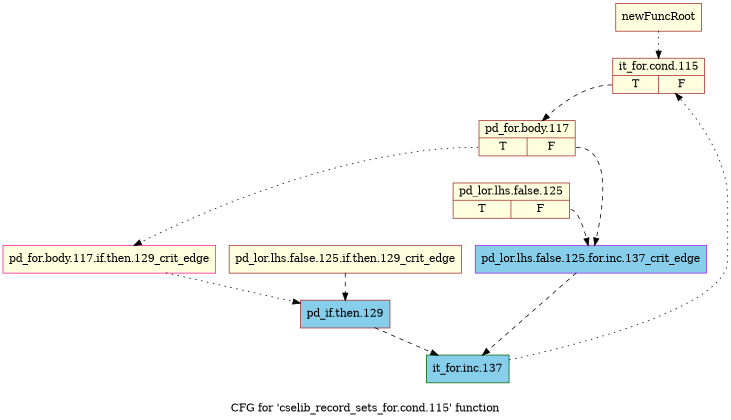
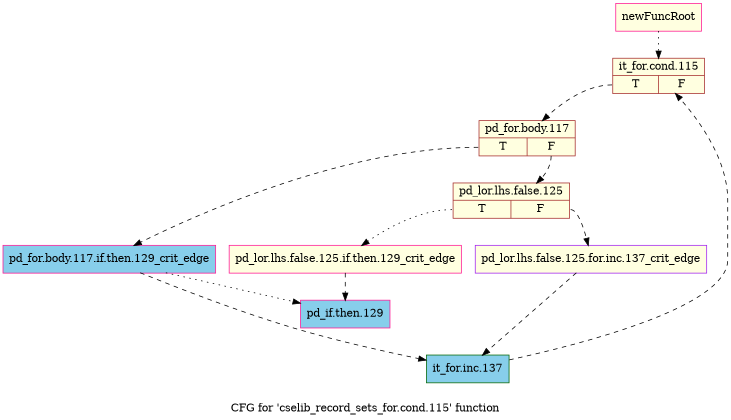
(659, 17) -> (659, 17)
(305, 177) -> (305, 177)
(603, 186) -> (548, 168)
none -> (408, 219)
(109, 259) -> (109, 259)
(345, 259) -> (345, 259)
(591, 259) -> (591, 259)
(707, 290) -> (707, 290)
(345, 314) -> (345, 314)
(403, 340) -> (277, 323)
